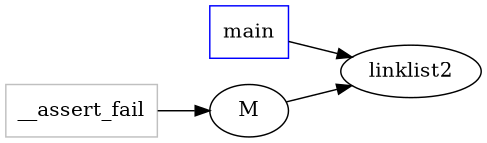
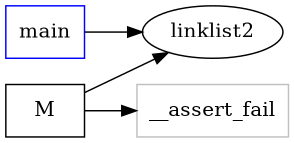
(176, 111) -> (103, 111)
(249, 111) -> (45, 111)
